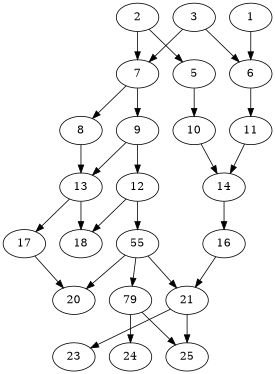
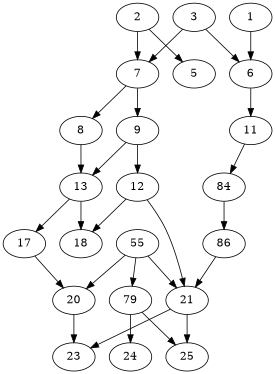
(194, 130) -> none
(224, 187) -> (224, 187)
(138, 212) -> (169, 237)
(224, 244) -> (224, 244)
none -> (74, 325)
